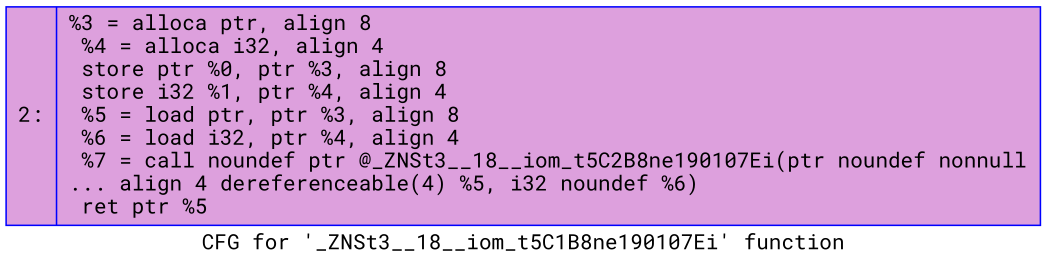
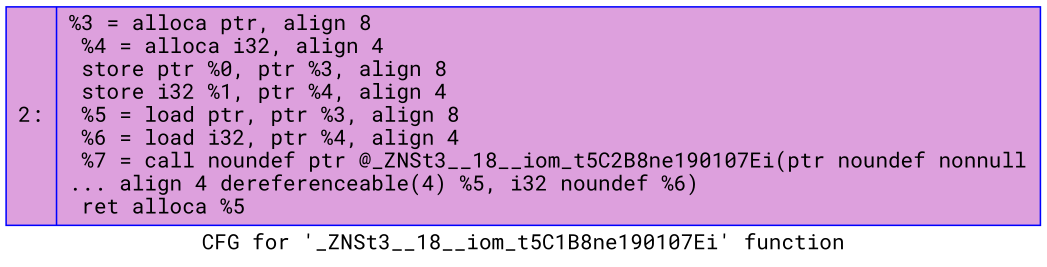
(138, 207) -> (157, 207)
